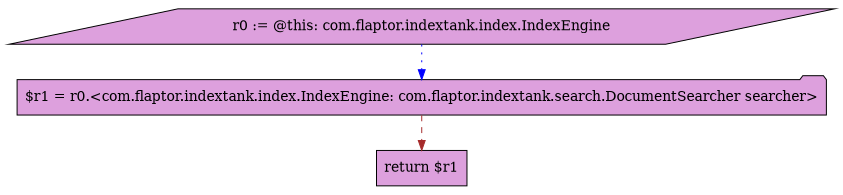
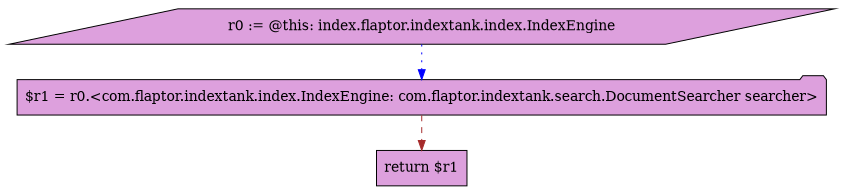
(422, 27) -> (422, 27)
